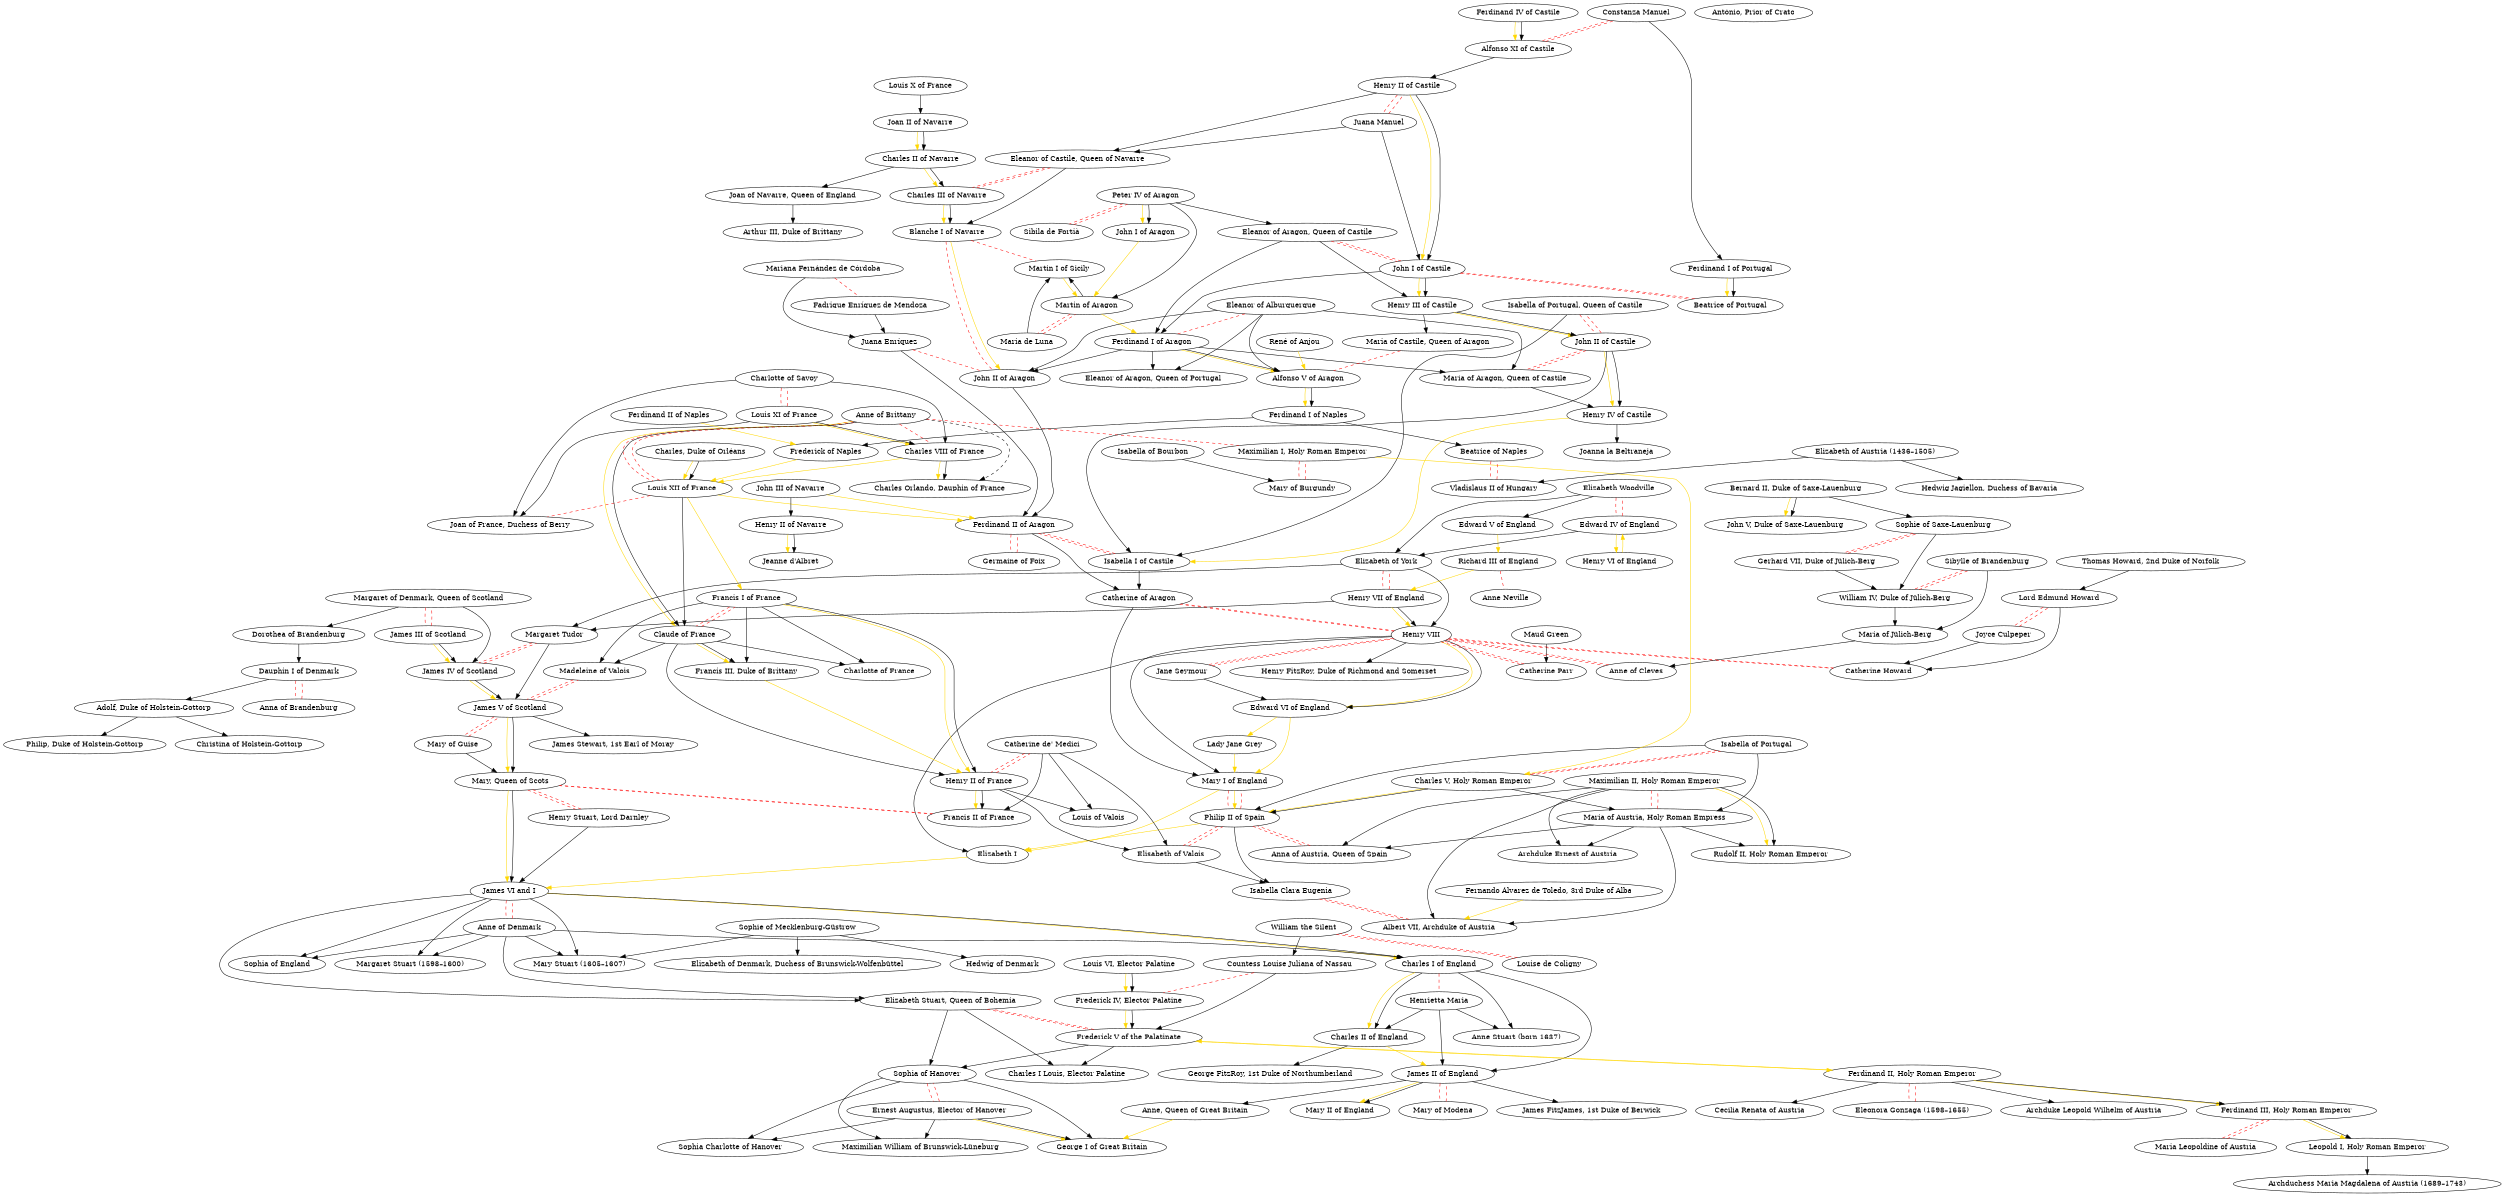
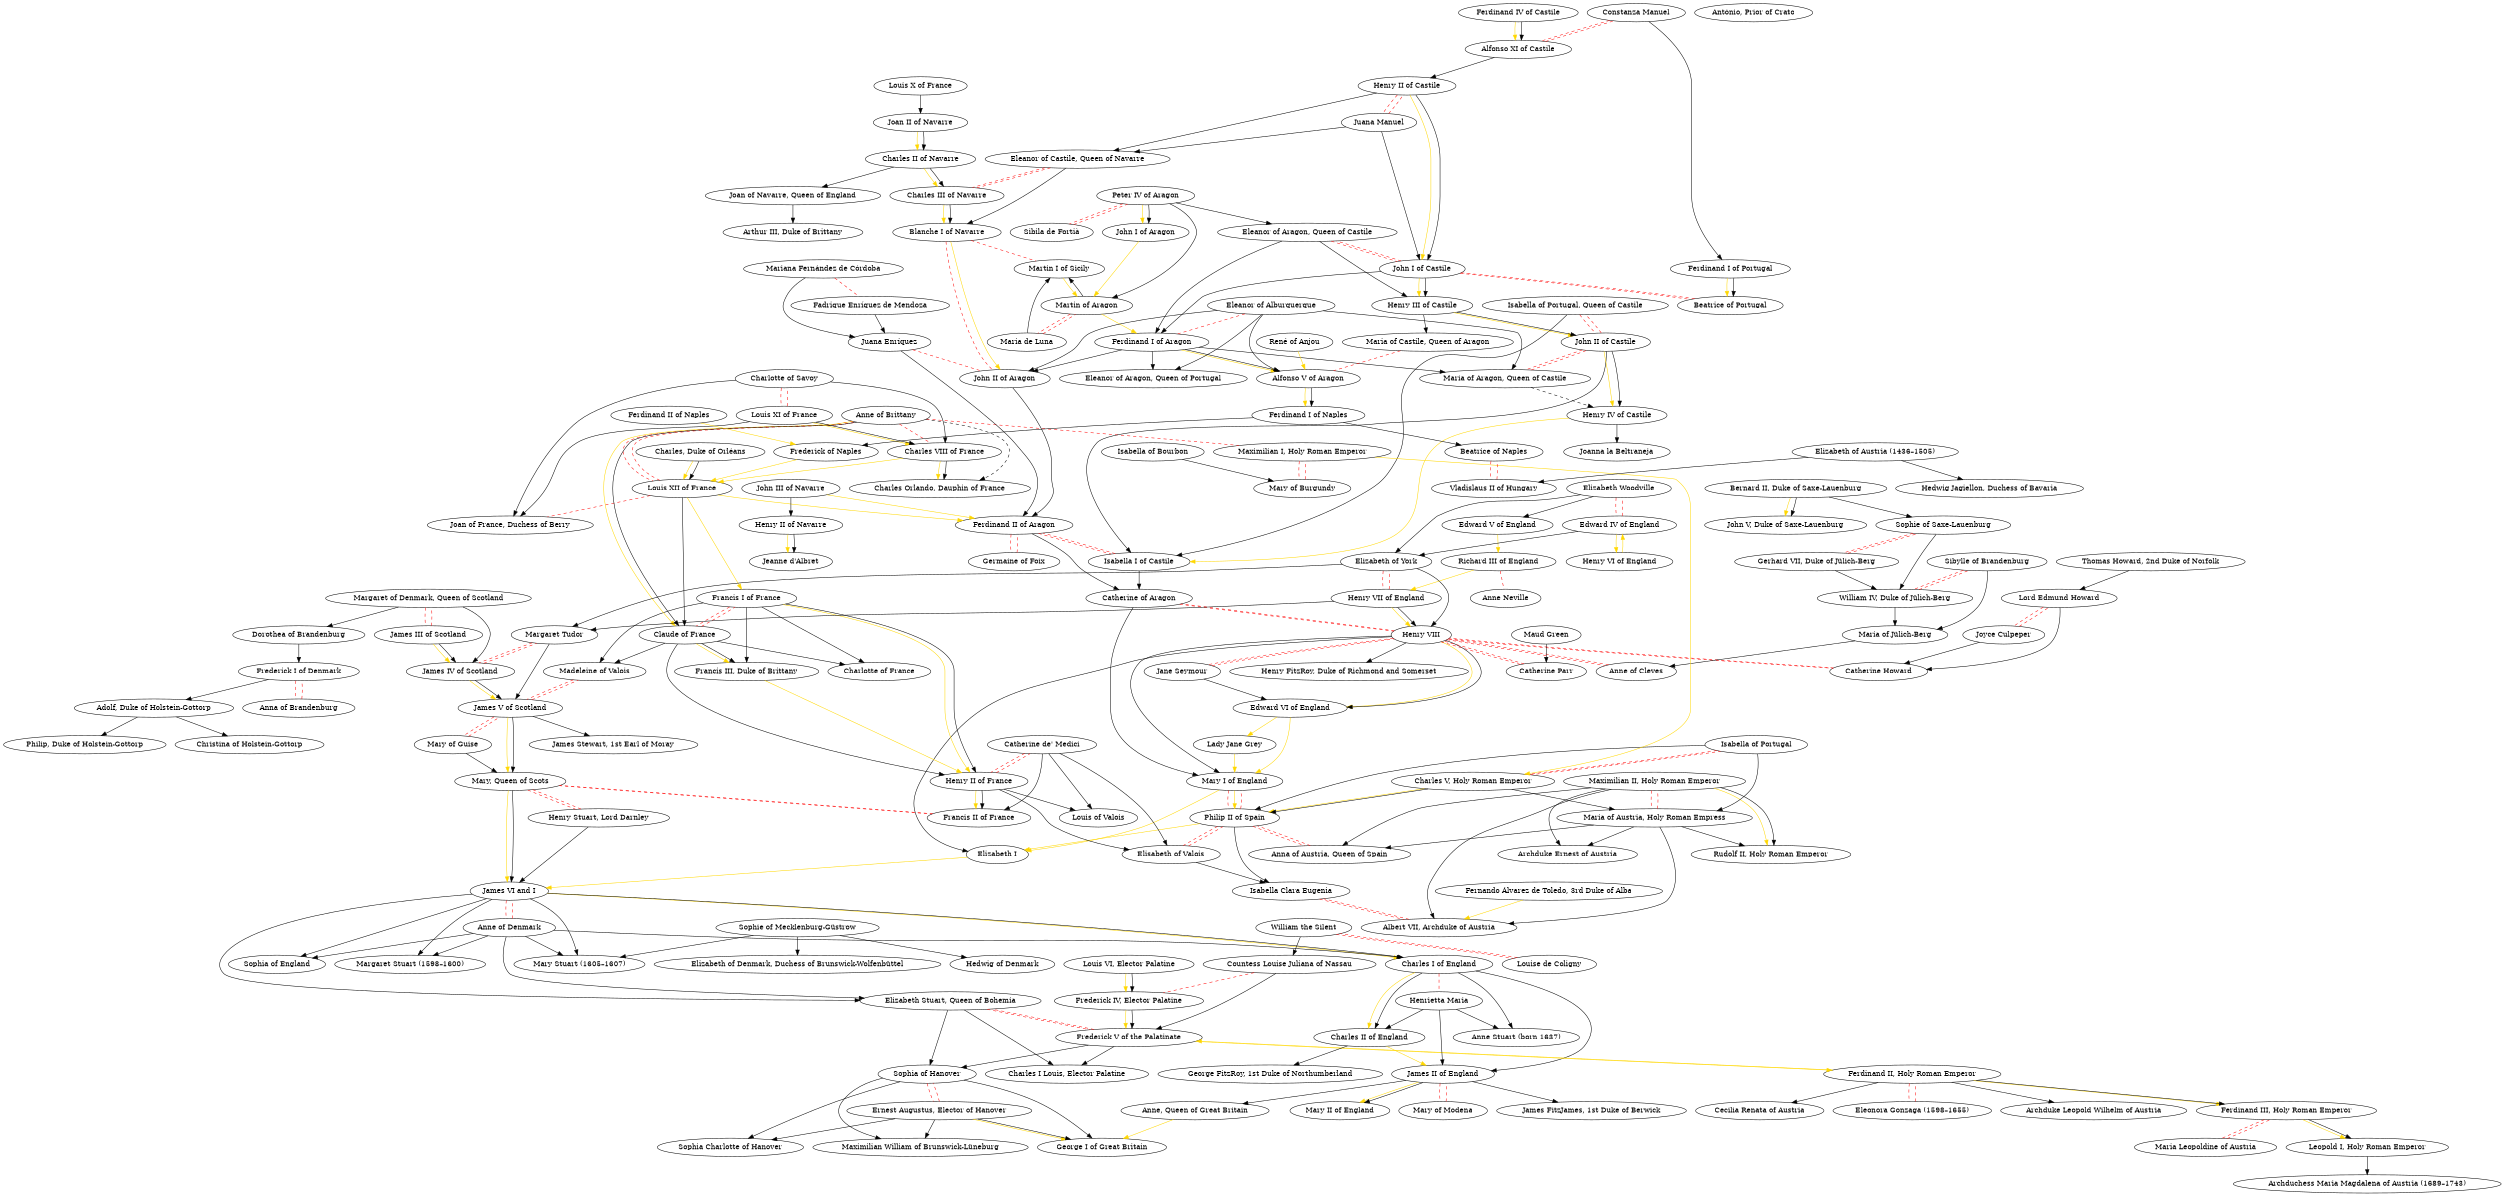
(1560, 397) -> (1560, 397)
(299, 672) -> (299, 672)
